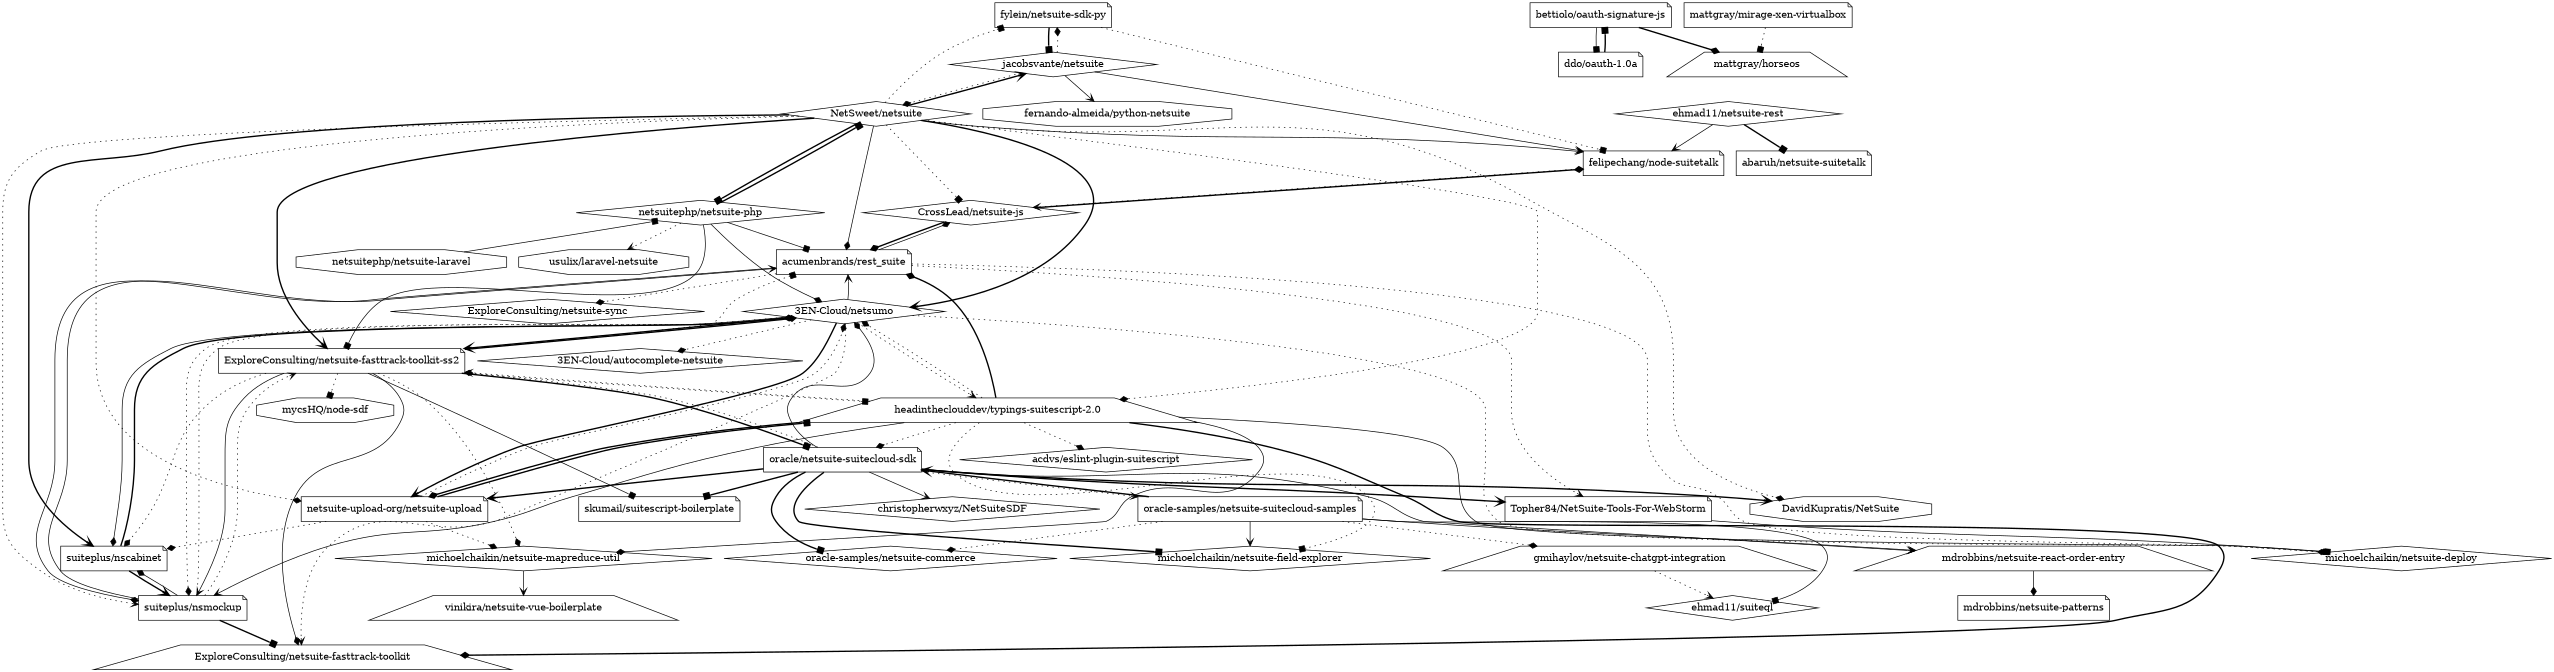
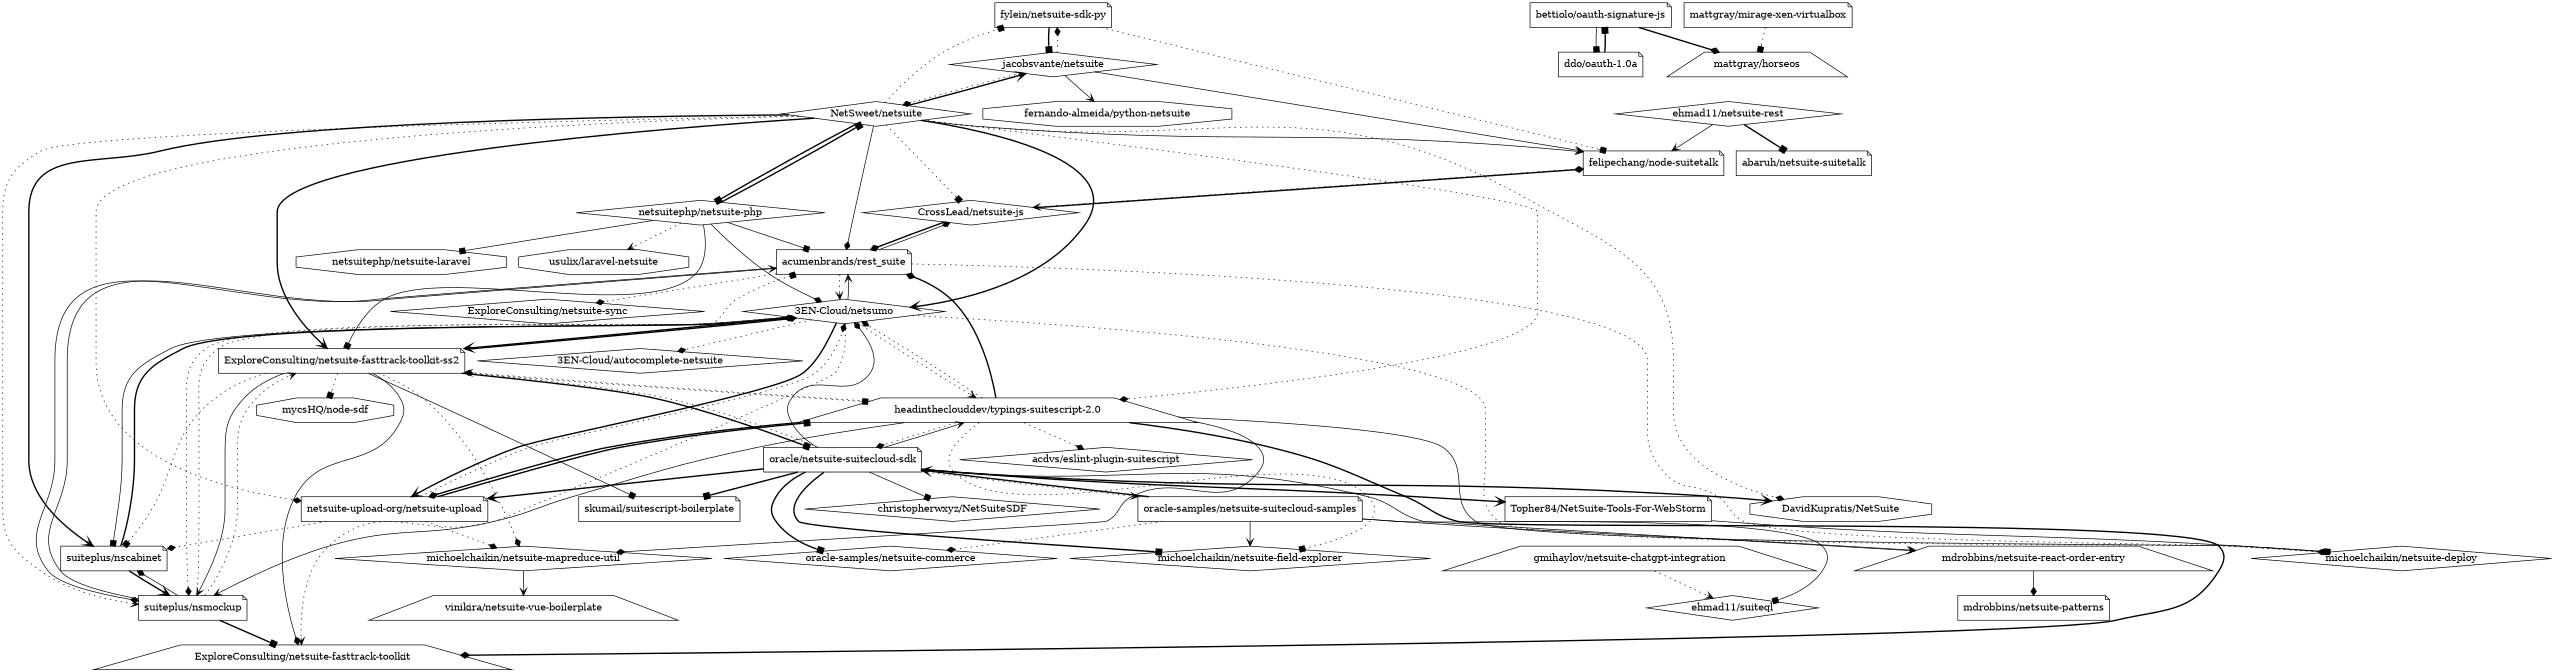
(557, 237) -> (560, 235)
(1299, 297) -> (839, 284)
(166, 351) -> (166, 351)
none -> (921, 436)
(180, 441) -> (180, 441)
(896, 484) -> (896, 484)
(1436, 533) -> none
